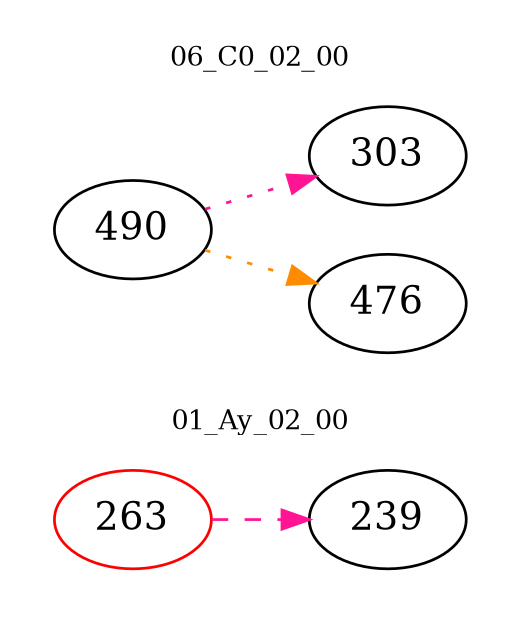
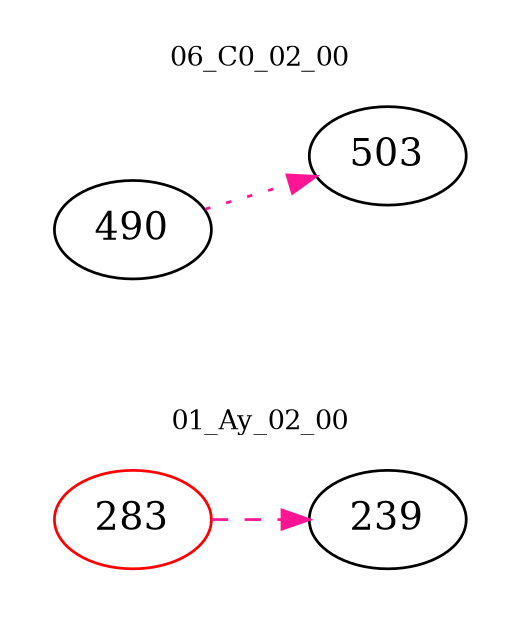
(388, 156) -> (388, 156)
(388, 304) -> none
(133, 520) -> (133, 520)
